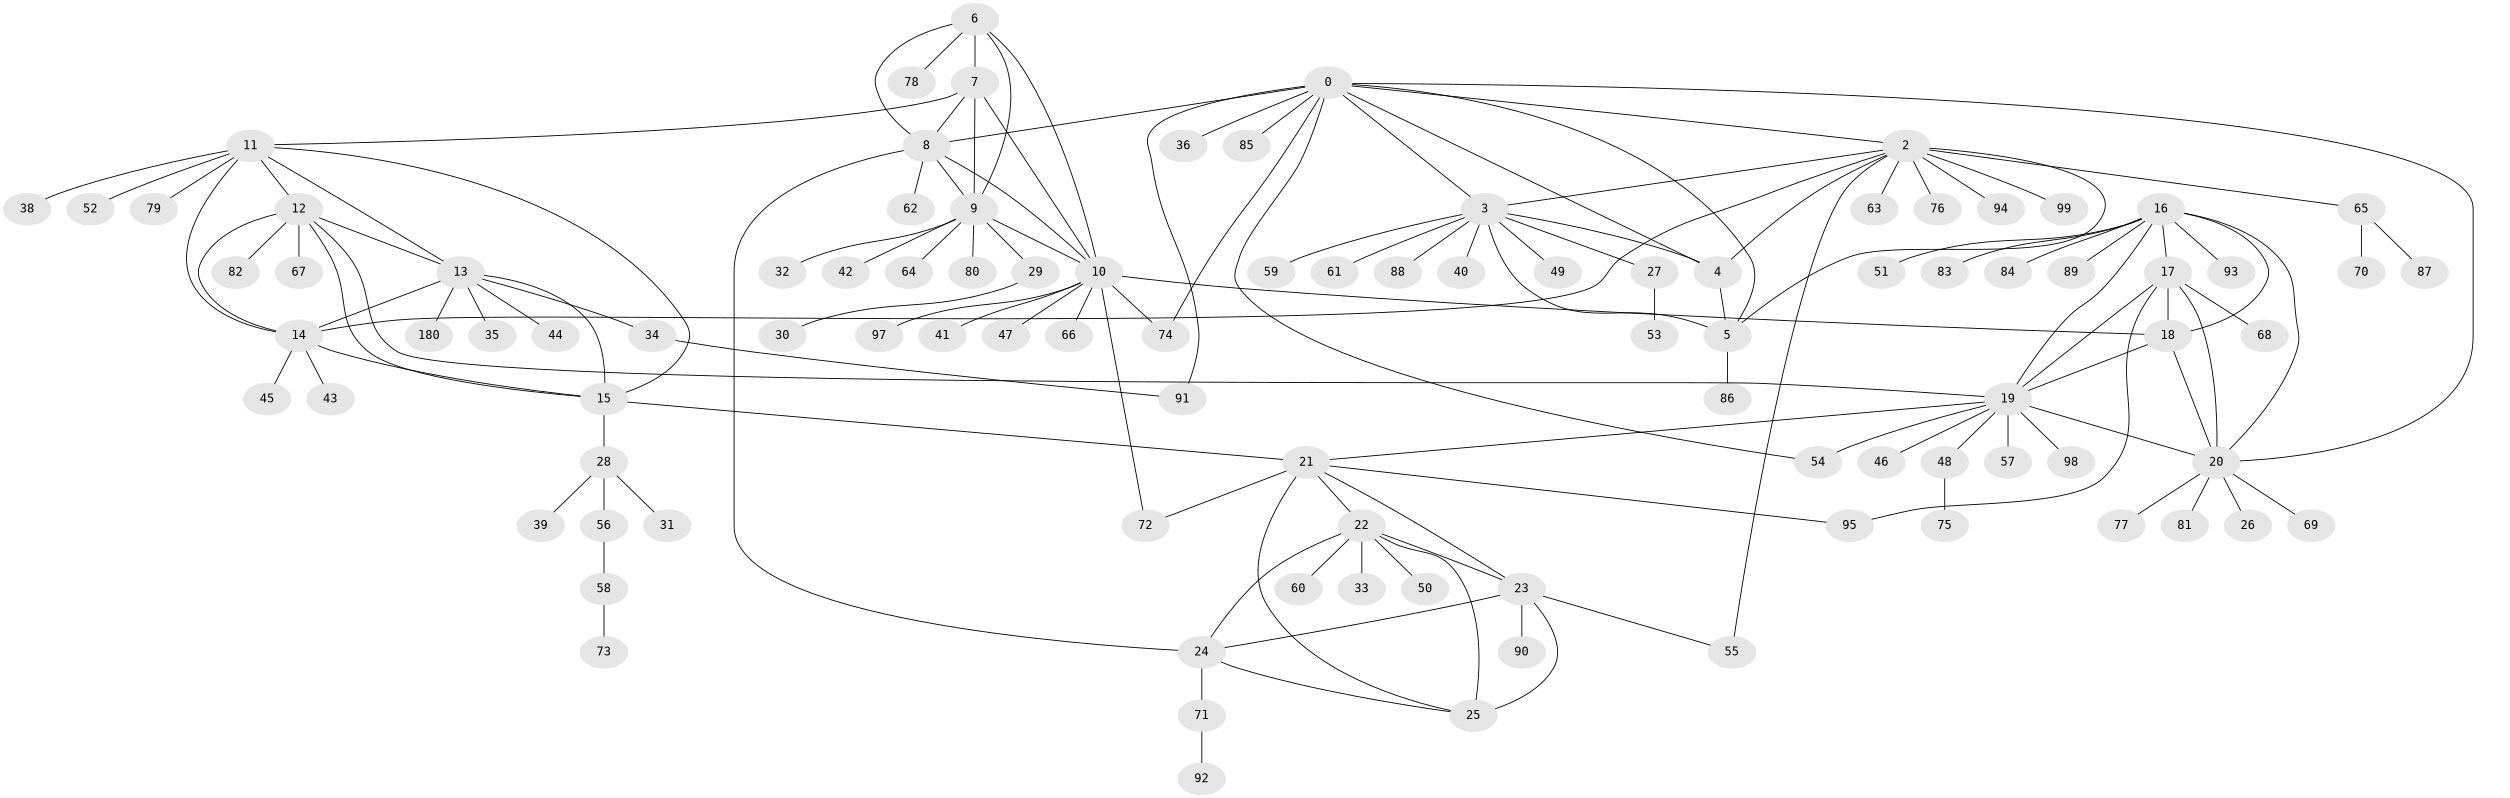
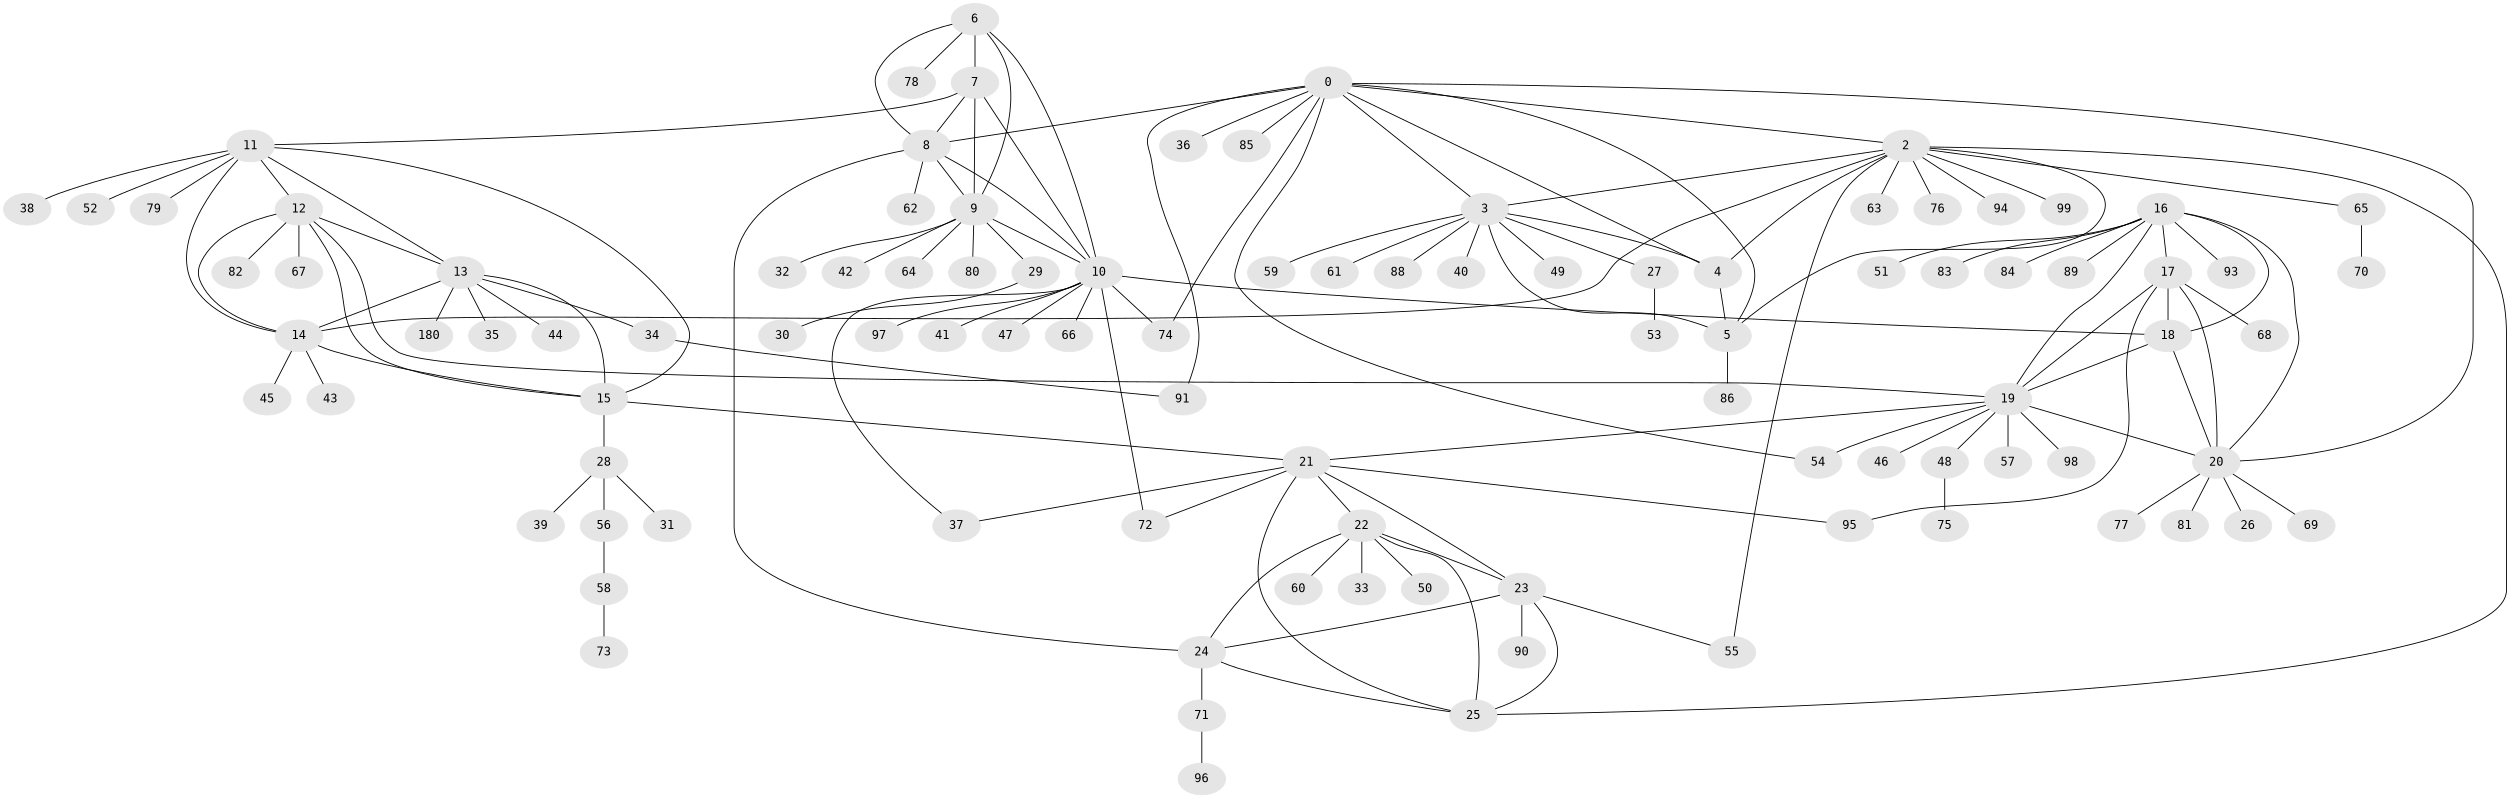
(2425, 273) -> none
none -> (957, 526)
none -> (2465, 627)
(1202, 779) -> (1202, 779)
